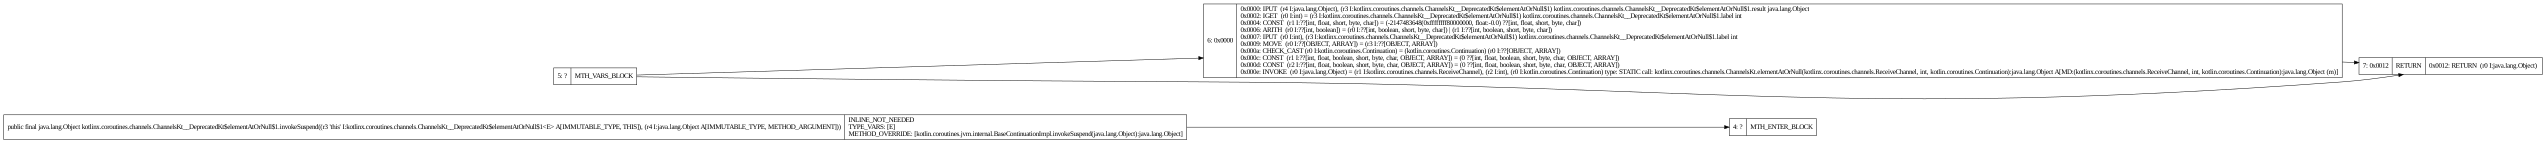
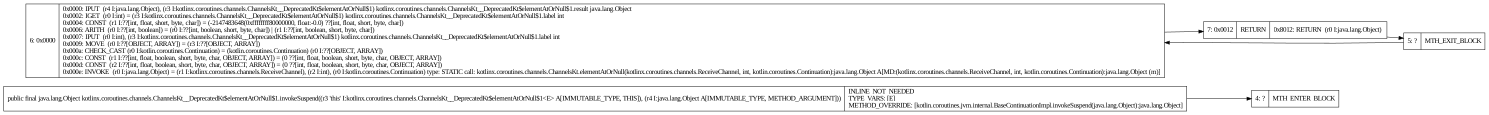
(2484, 66) -> (1328, 30)
(604, 76) -> (1453, 41)
(1518, 88) -> (1393, 37)
